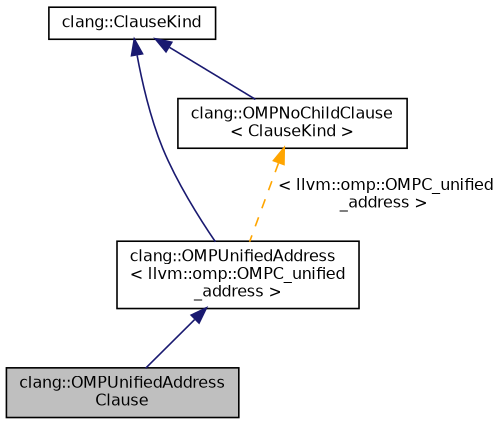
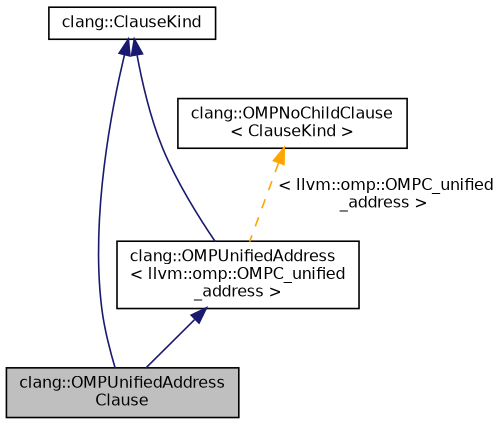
(212, 73) -> (100, 211)
